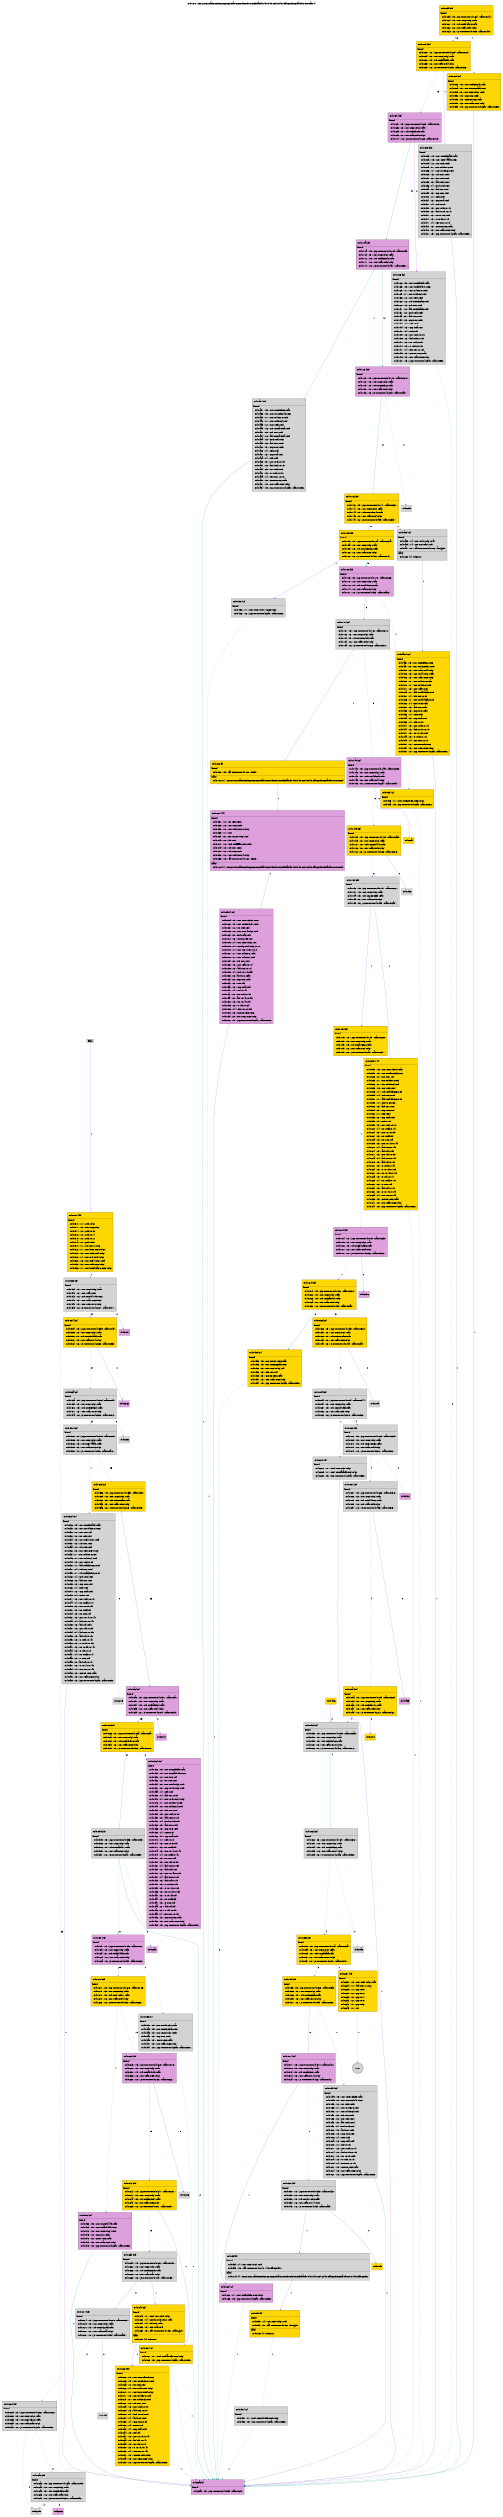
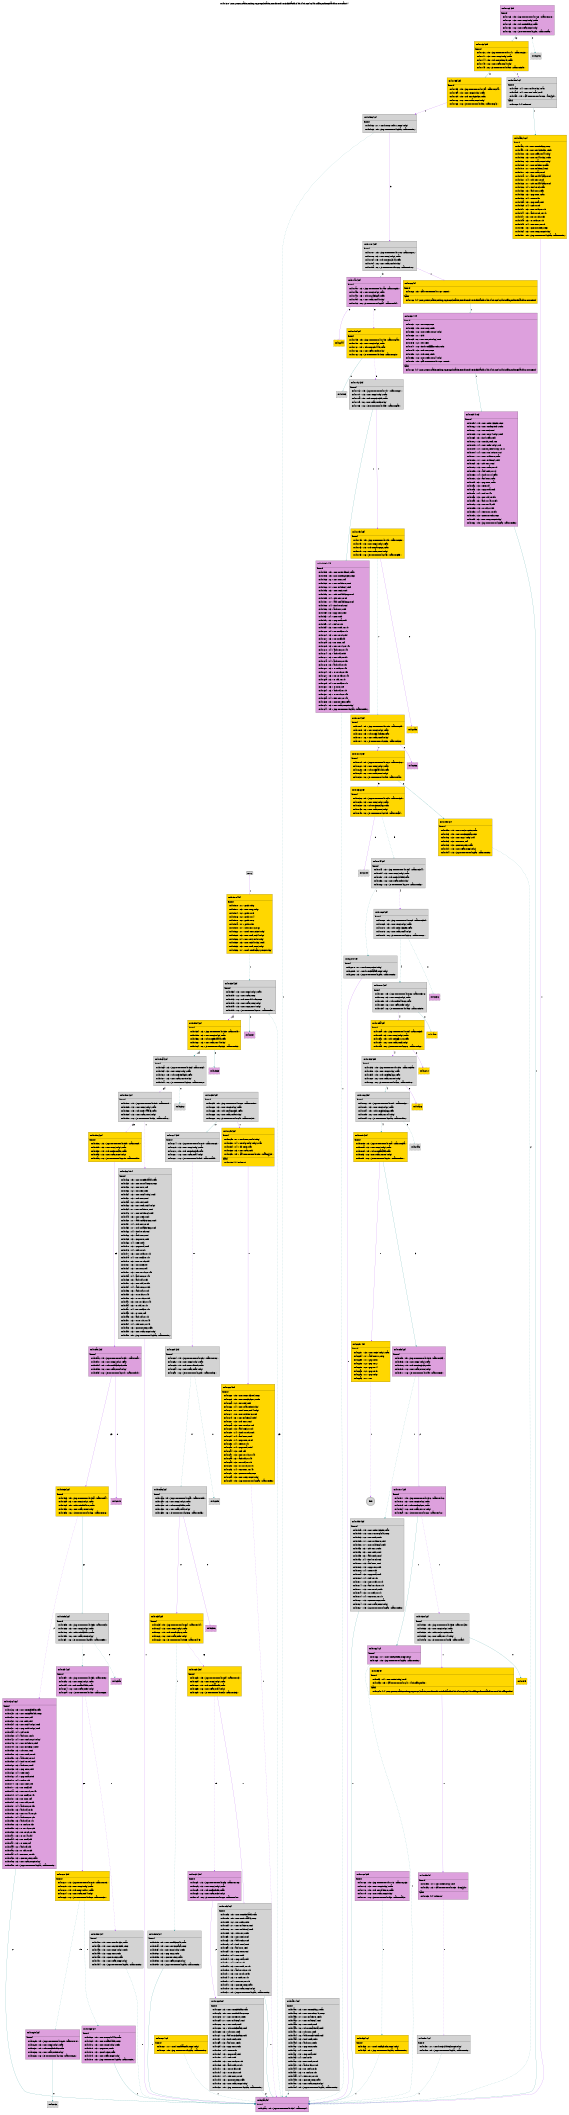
(474, 92) -> (174, 1950)
(383, 255) -> none
(366, 563) -> none
(365, 607) -> (390, 186)
none -> (412, 730)
(391, 1134) -> (343, 637)
(361, 1242) -> (378, 730)
(118, 1701) -> none
(404, 1701) -> (432, 1035)
(331, 1713) -> (412, 1094)
(309, 1991) -> (419, 1361)
(358, 2068) -> (371, 1501)
(199, 2148) -> (27, 2092)
(149, 2195) -> none
(297, 2267) -> (442, 1681)
(275, 2324) -> (443, 1886)
(103, 2416) -> none
(42, 2505) -> (178, 1564)
